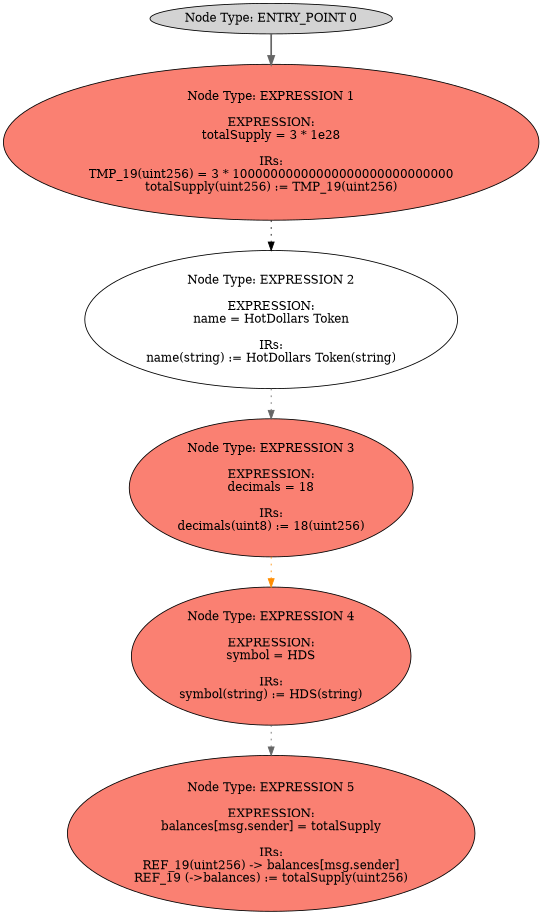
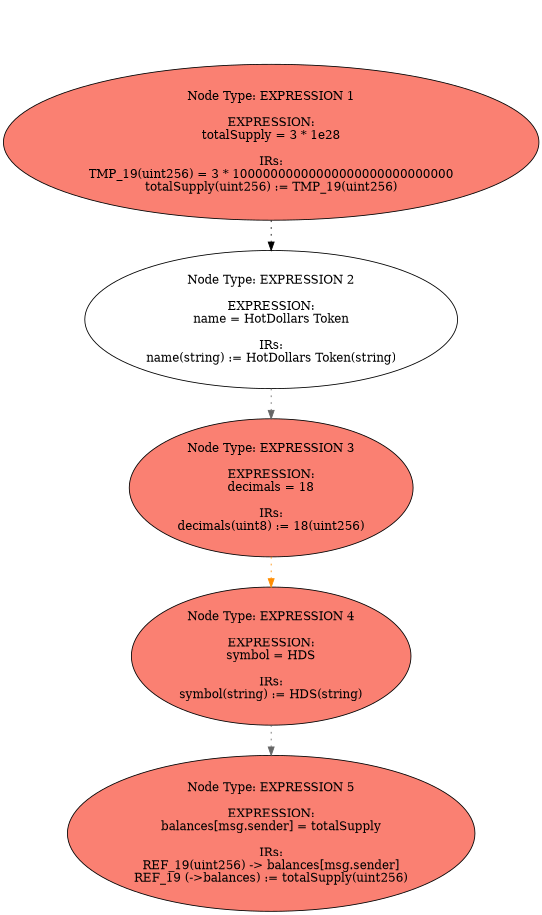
(271, 19) -> none
